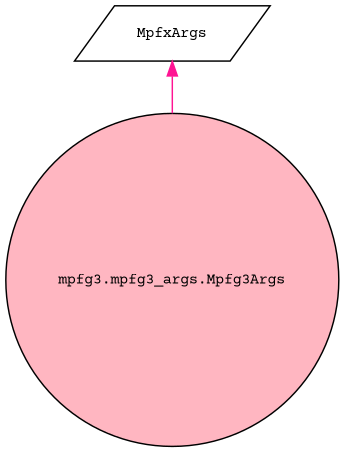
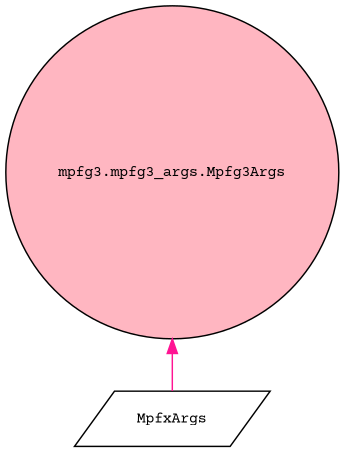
(172, 95) -> (172, 372)
